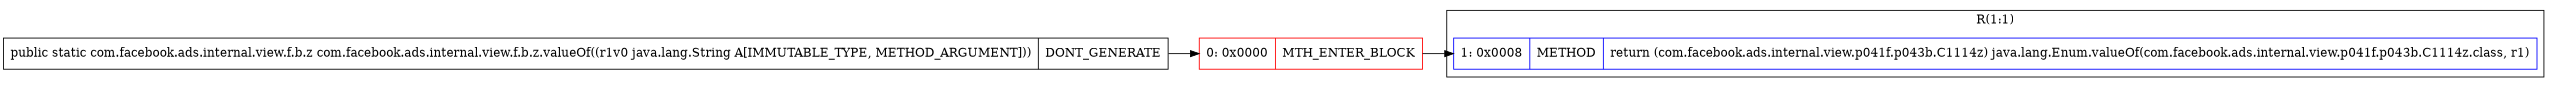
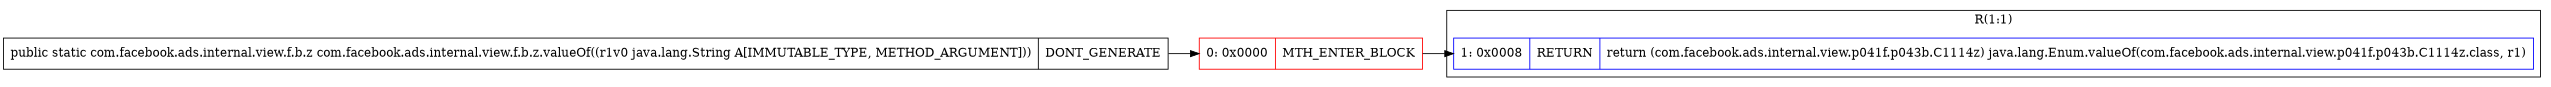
(1567, 53) -> (1565, 53)
